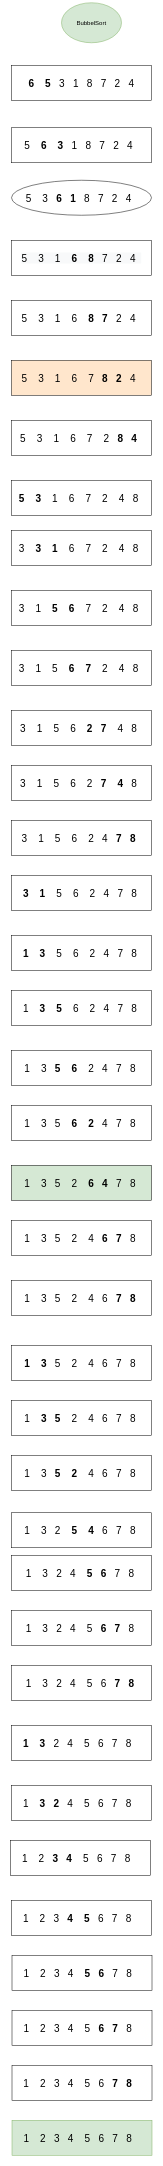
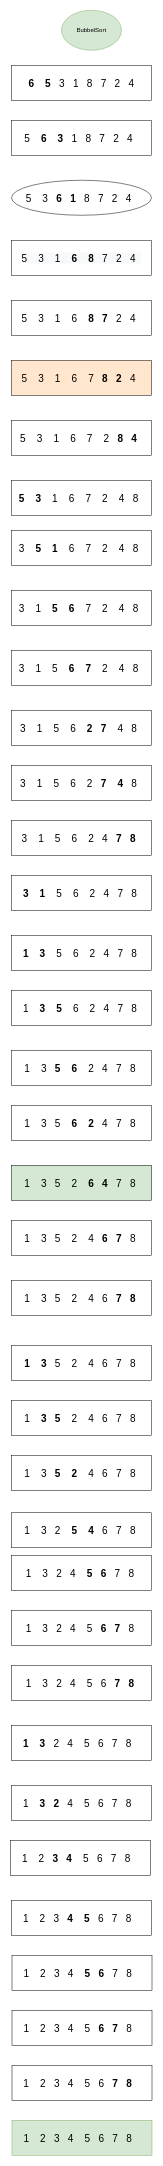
(91, 23) -> (91, 30)
(81, 145) -> (81, 138)
(81, 548) -> (81, 548)
